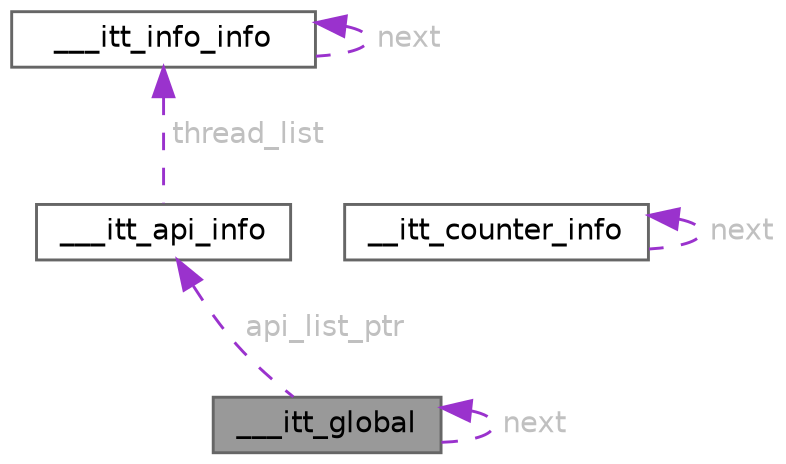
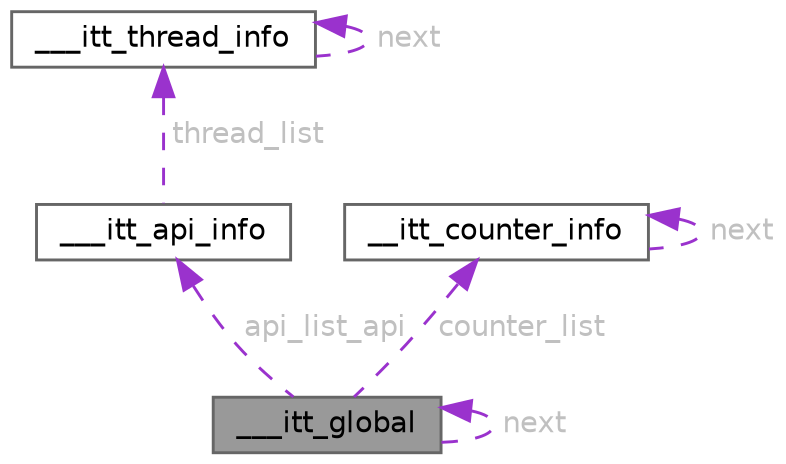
(164, 39) -> (164, 39)
(321, 329) -> (321, 329)
none -> (408, 342)
